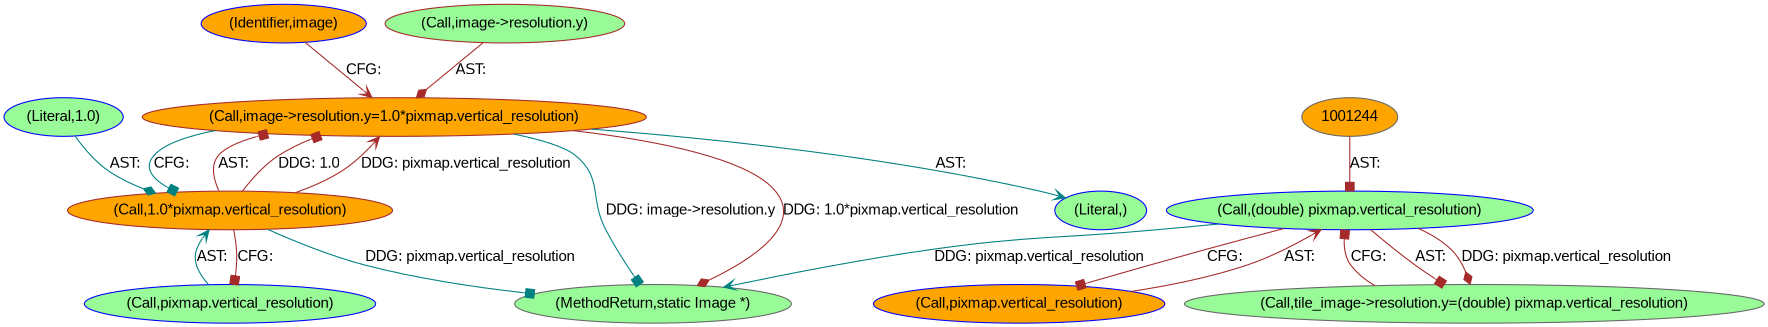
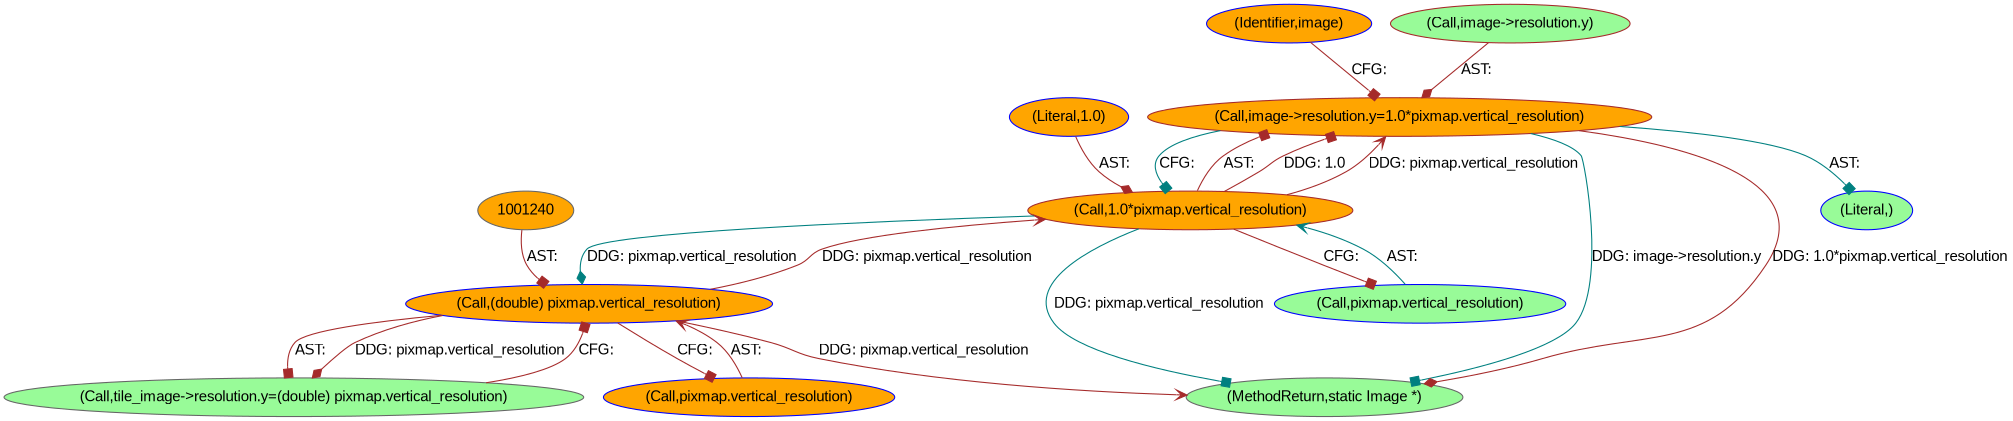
(334, 66) -> (1340, 66)
(64, 117) -> (1069, 117)
(1350, 117) -> (526, 210)
(824, 153) -> (1738, 139)
(105, 168) -> (1093, 166)
(1350, 210) -> (589, 304)
none -> (798, 226)
none -> (868, 238)
(975, 244) -> (924, 375)
